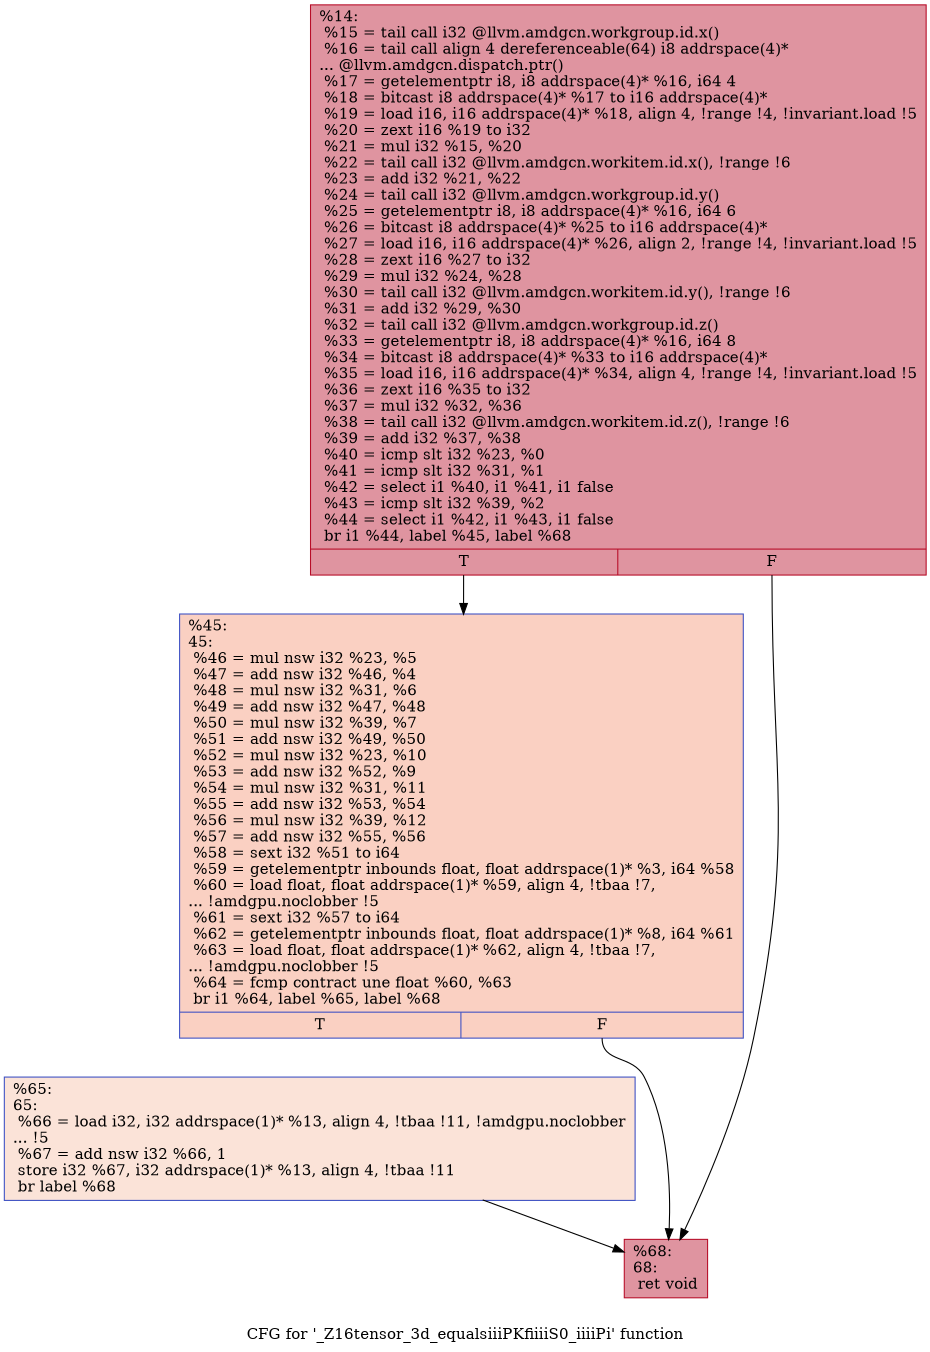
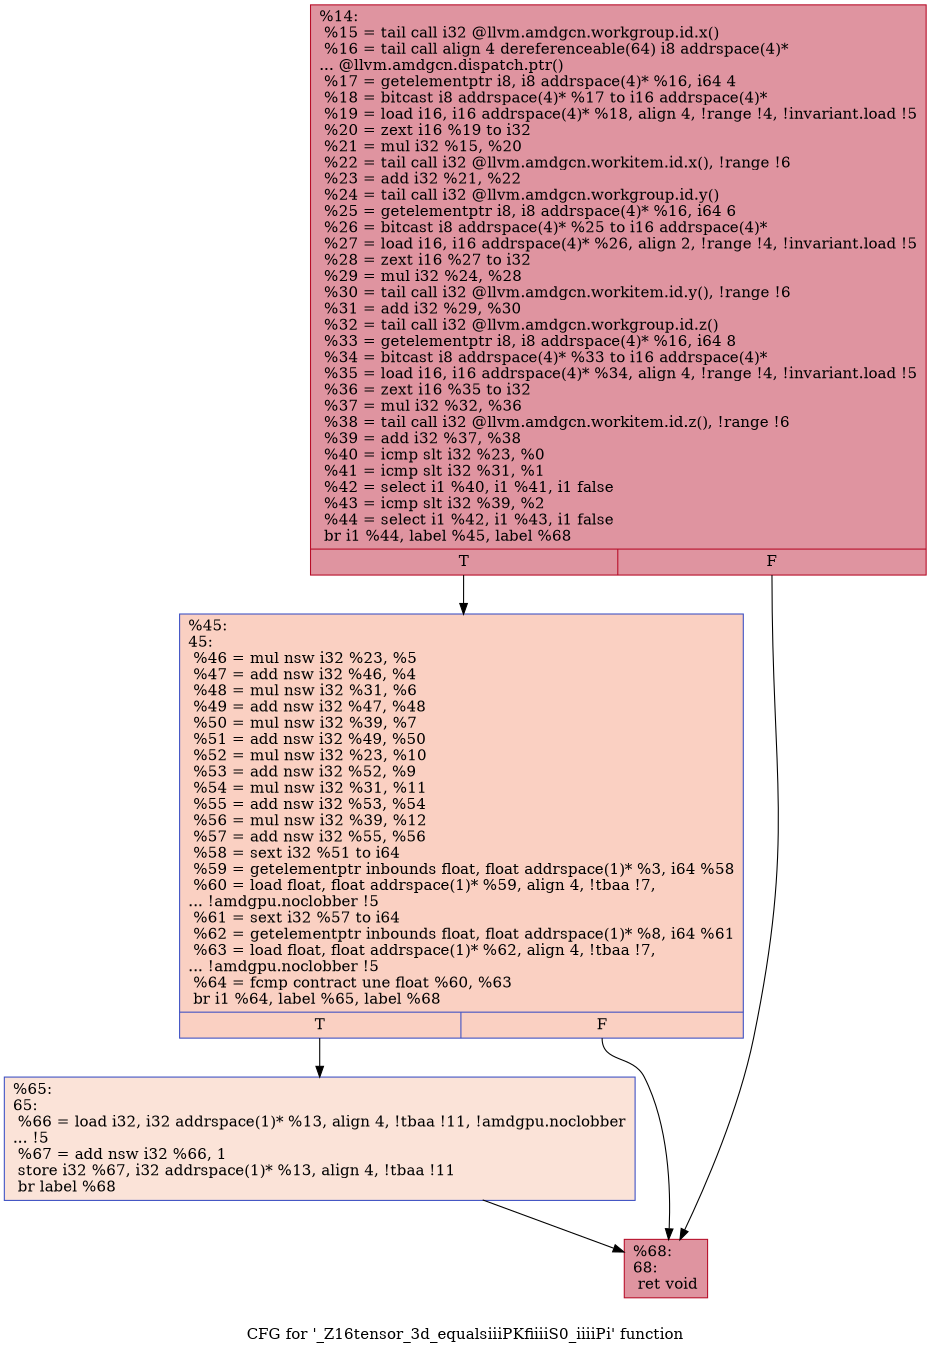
none -> (320, 1052)
